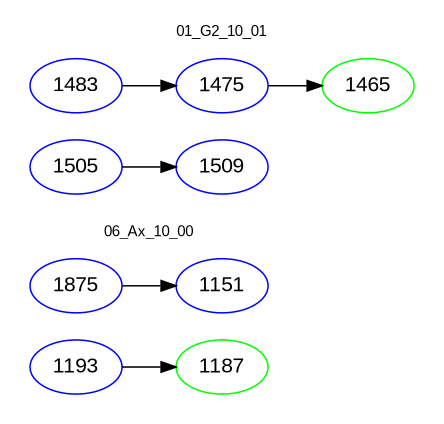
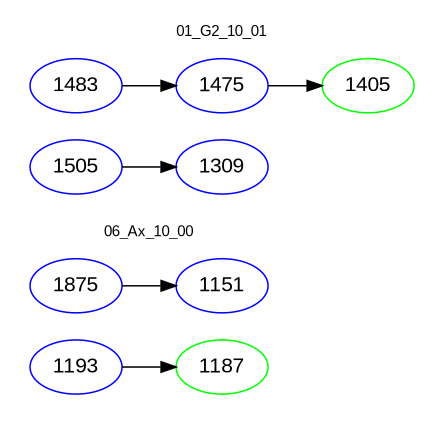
(368, 86) -> (368, 86)
(222, 167) -> (222, 167)
